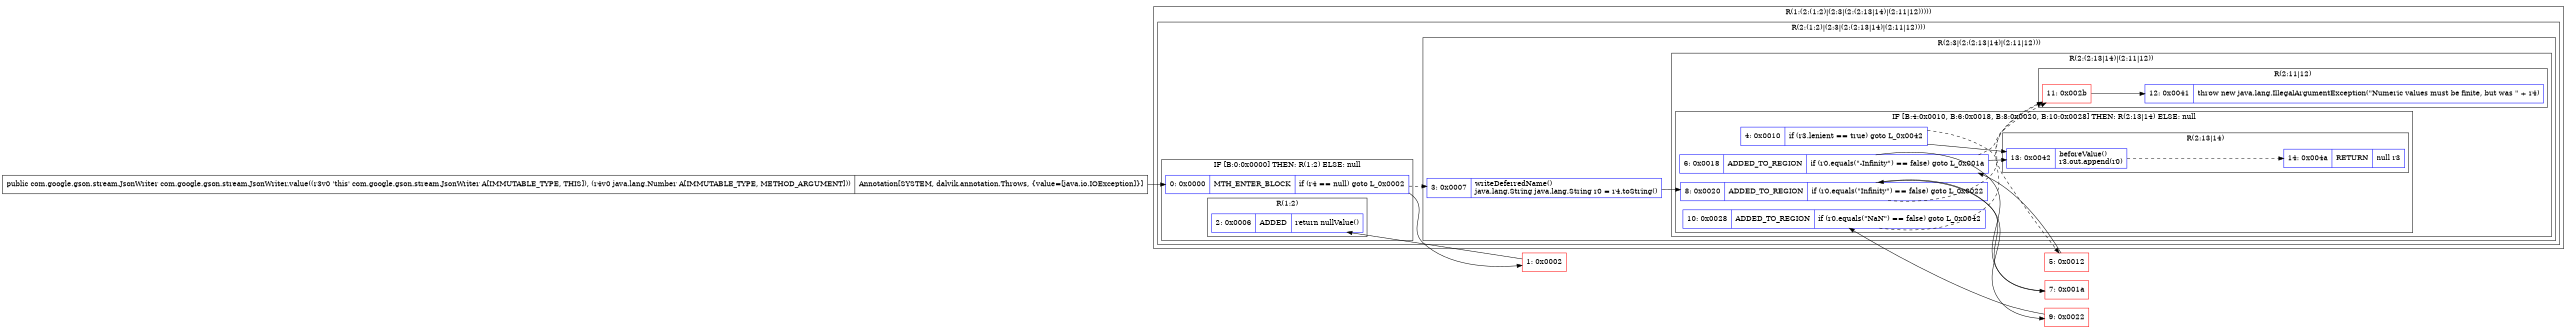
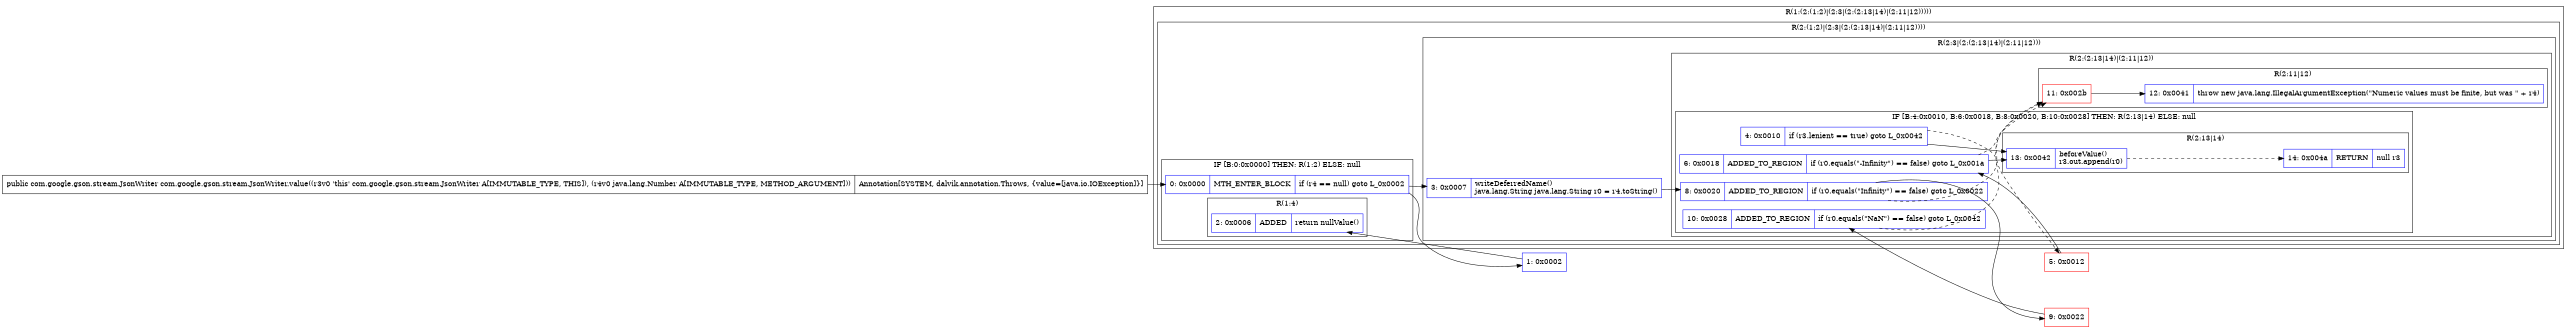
(1416, 186) -> (1416, 186)
(1287, 204) -> (1287, 204)
(1544, 262) -> (1544, 262)
(2067, 290) -> none
